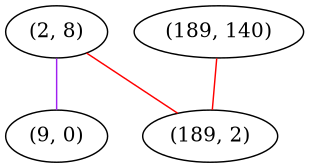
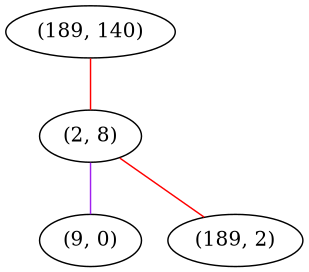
(215, 84) -> (91, 84)
